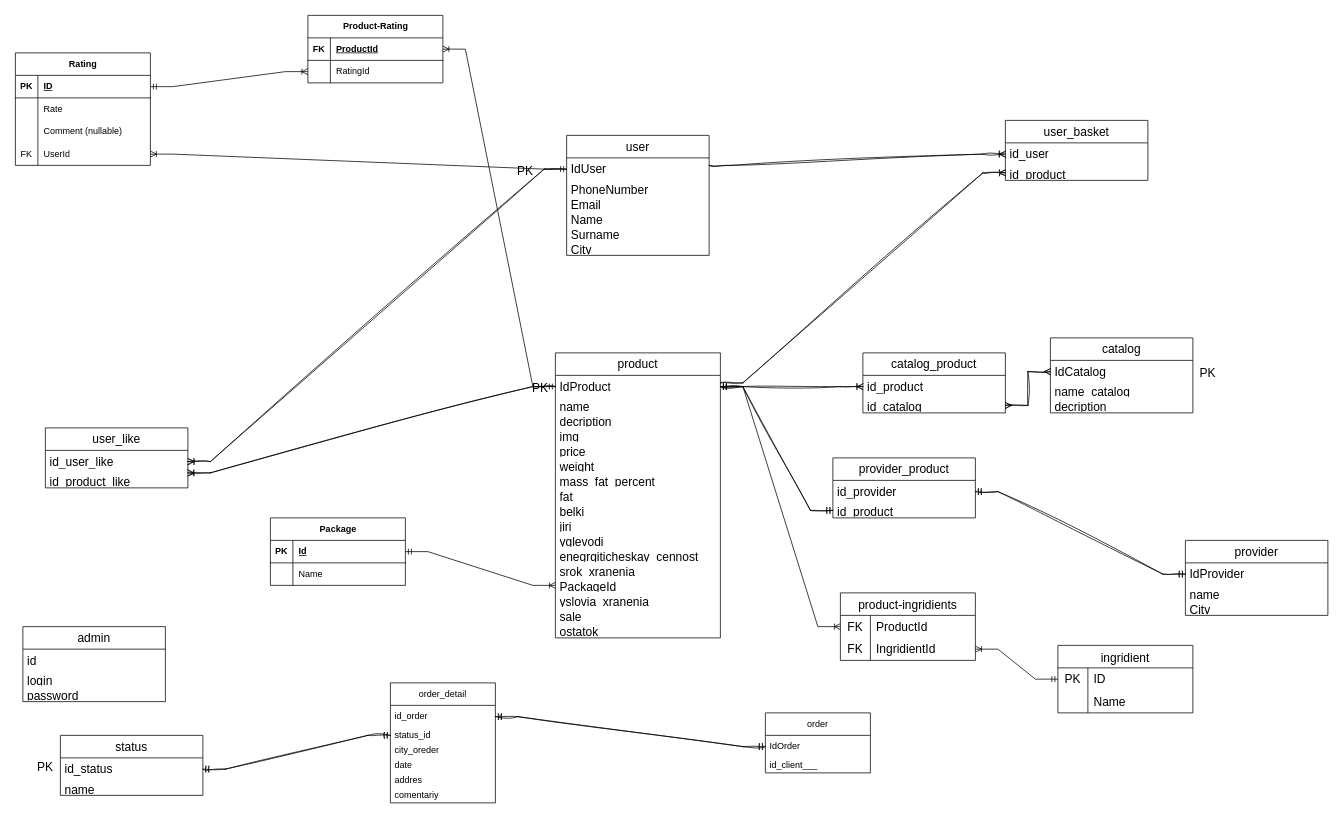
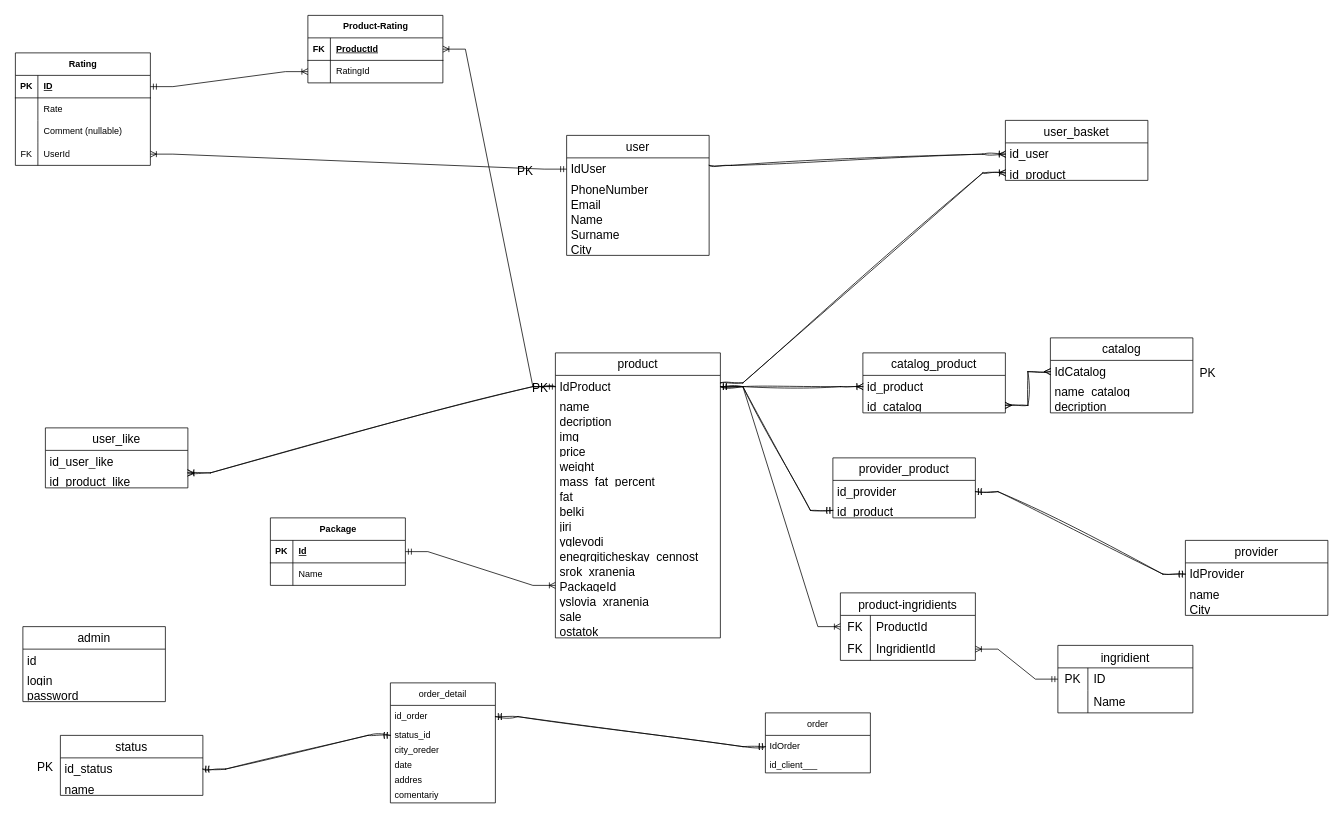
(369, 322) -> none
